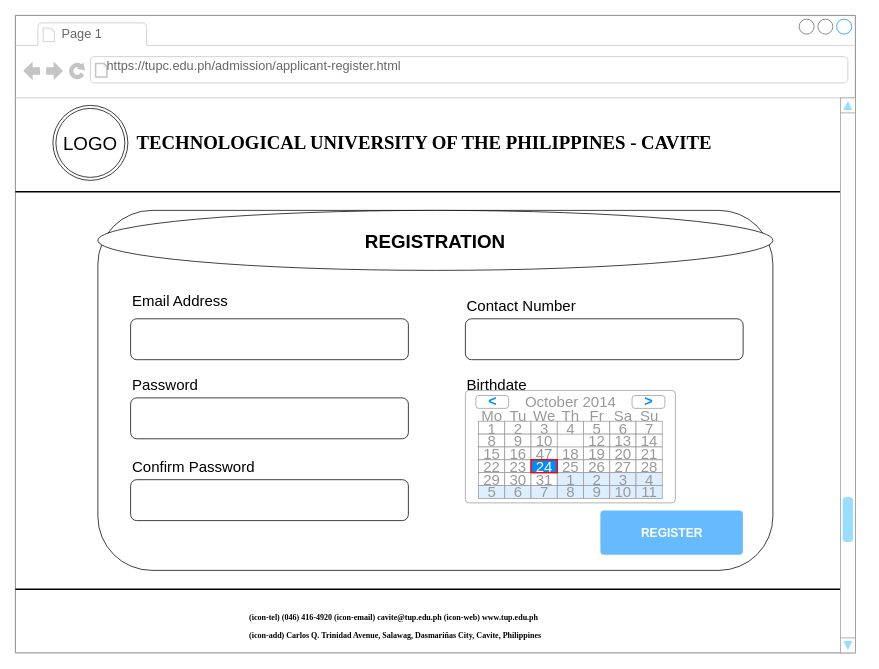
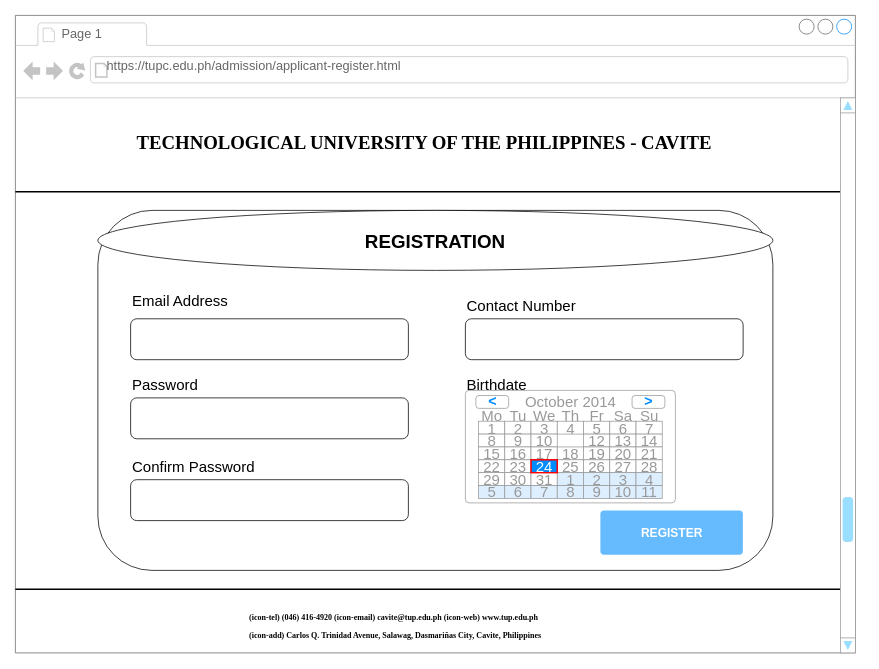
(90, 143) -> none
(545, 453) -> (545, 453)
